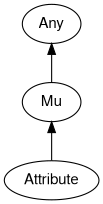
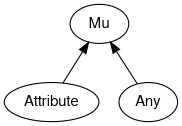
(52, 68) -> (127, 68)
